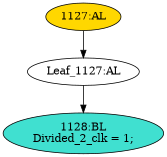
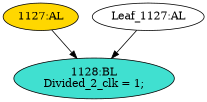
(83, 40) -> (62, 41)
